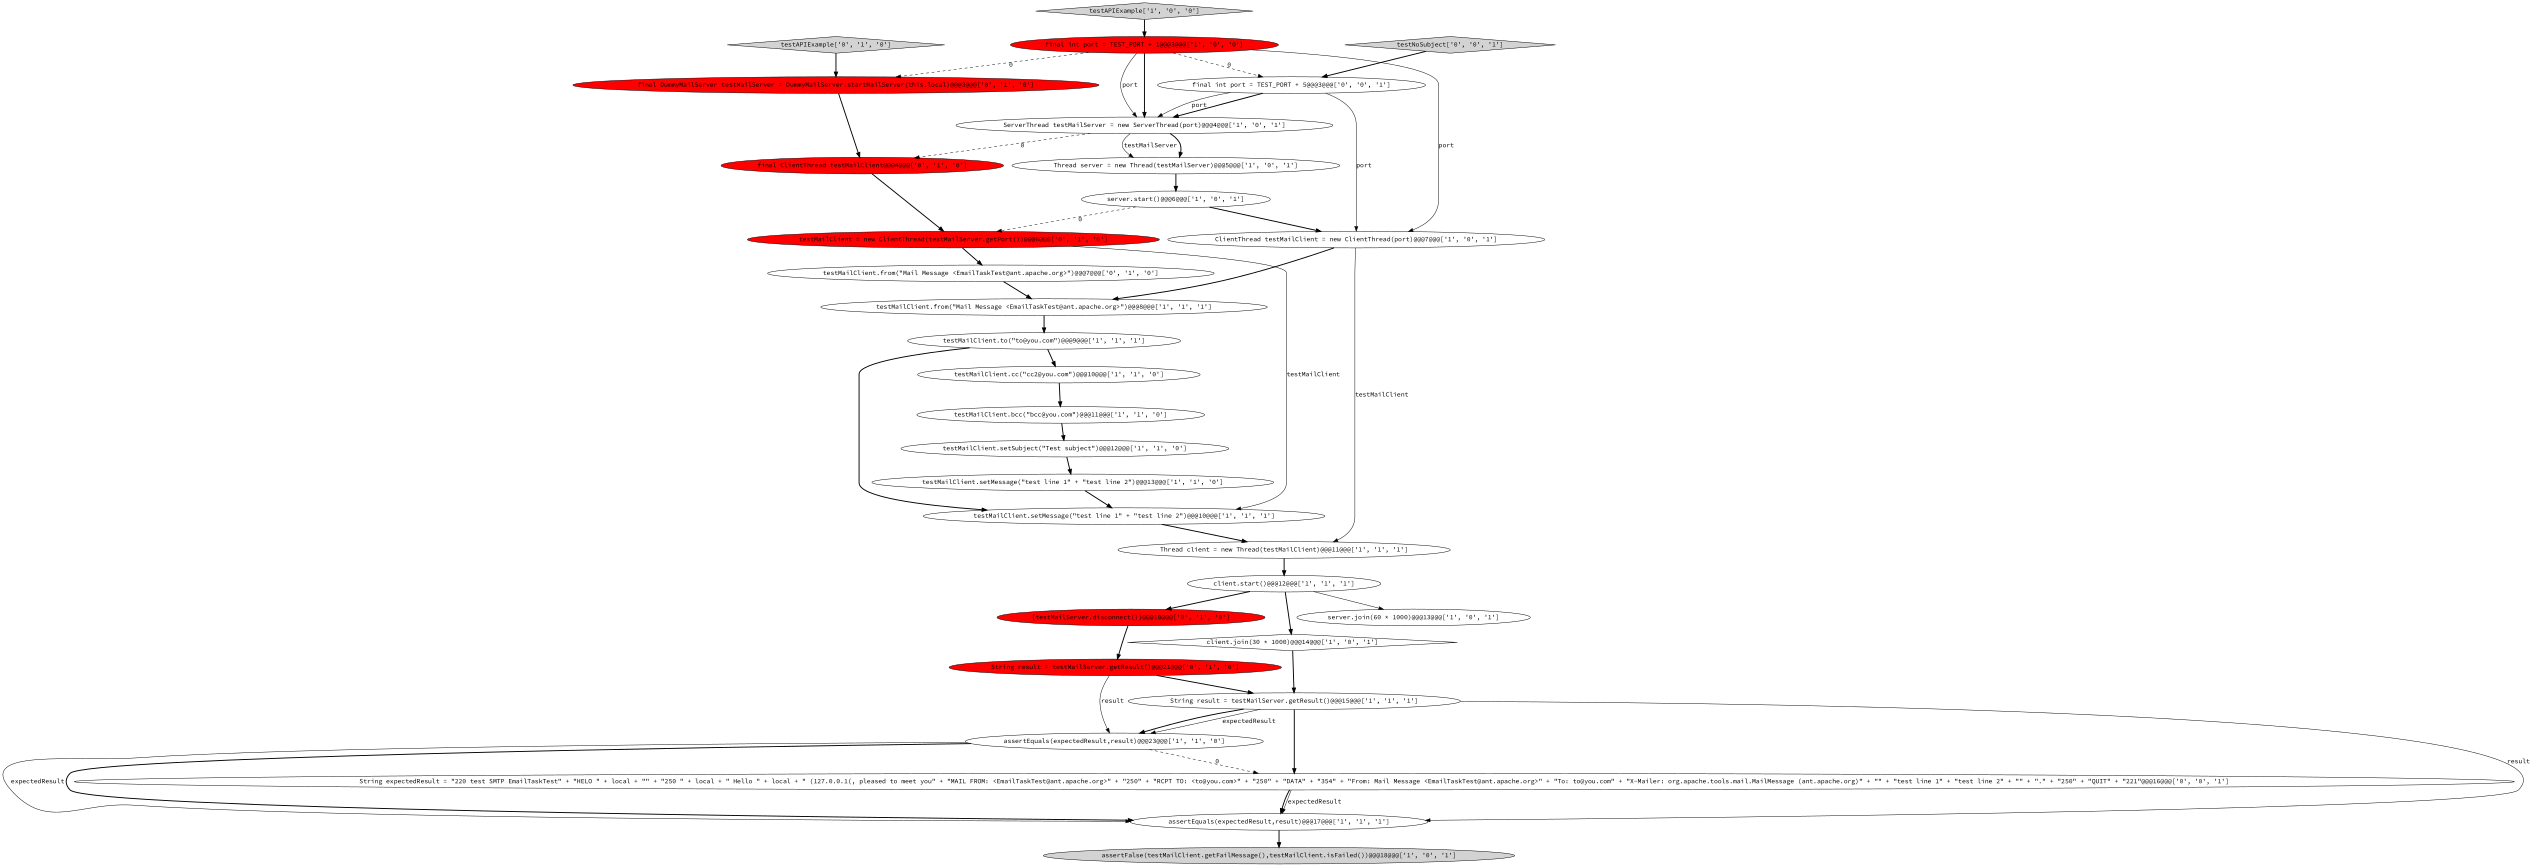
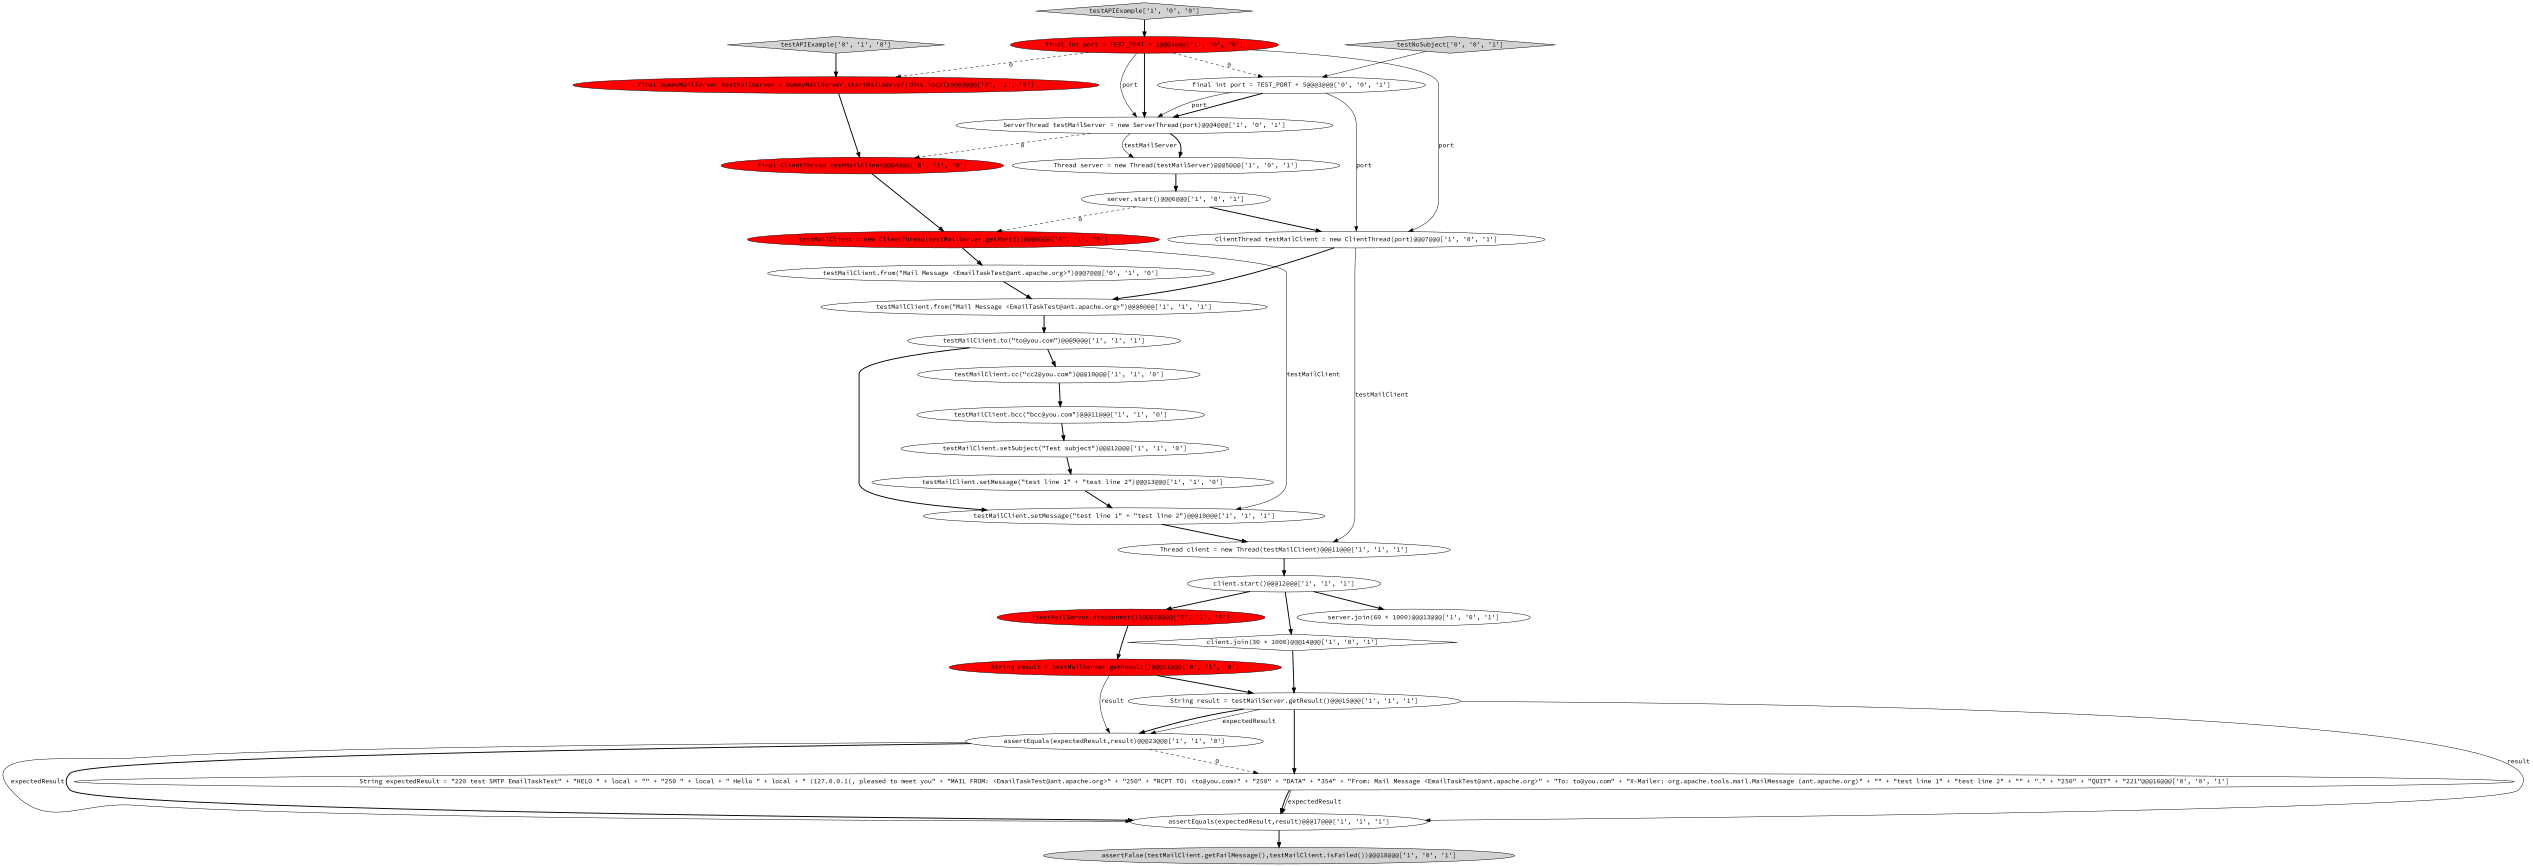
(1372, 65) -> (1372, 65)
(1346, 600) -> (1346, 600)
